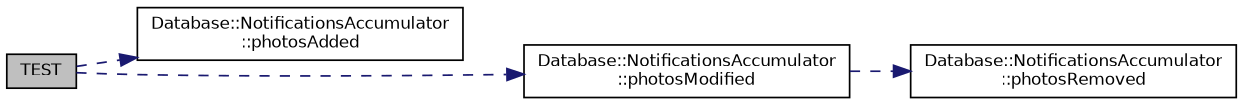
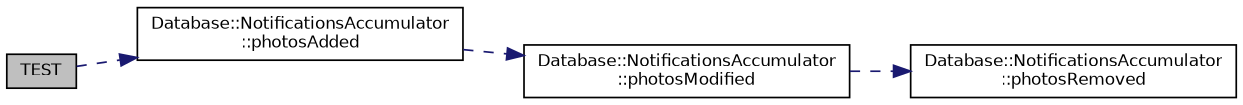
(291, 76) -> (485, 52)
